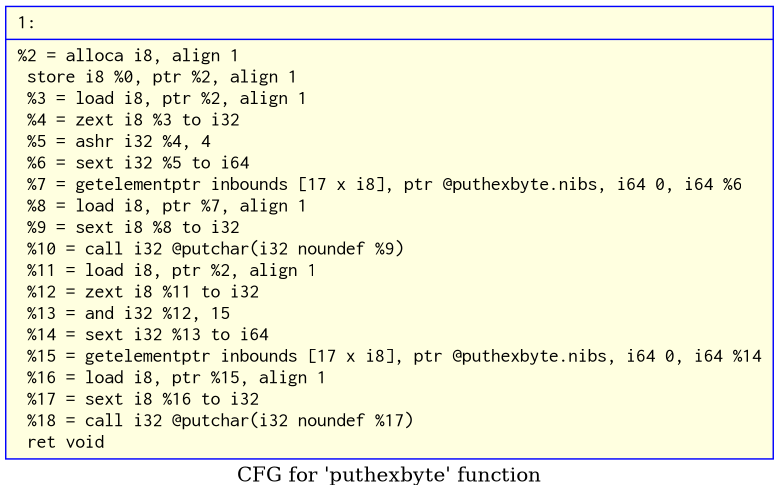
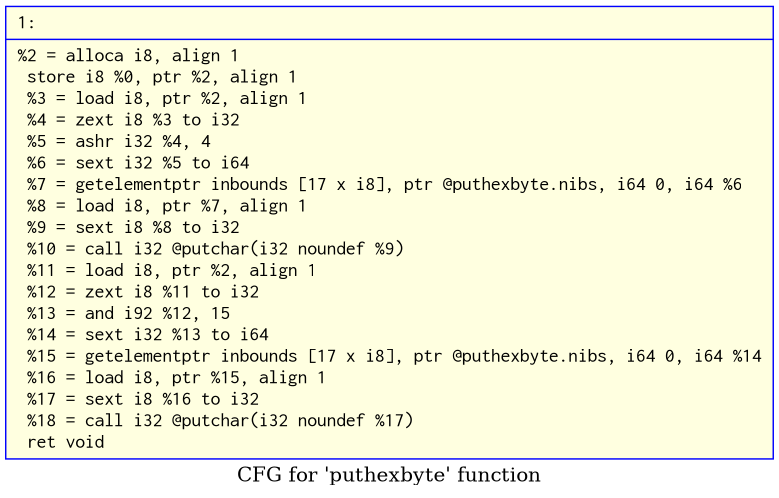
(124, 313) -> (124, 313)
